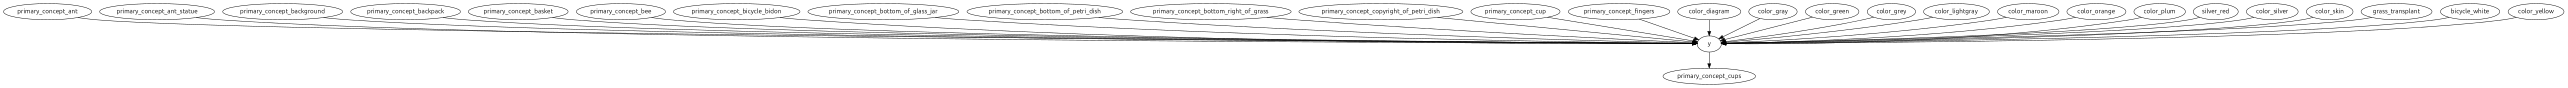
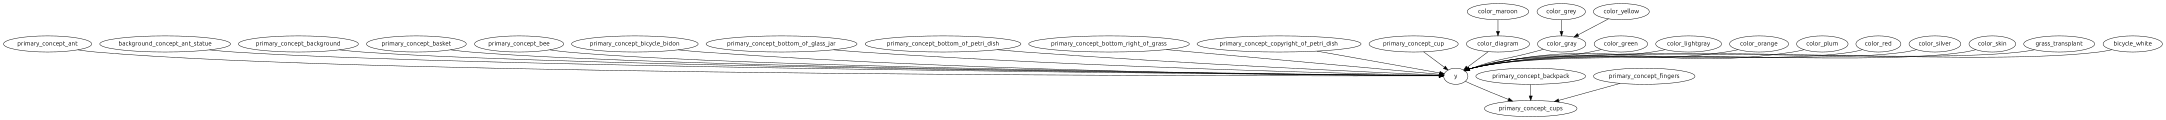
(157, 12) -> (165, 44)
(2216, 12) -> (1878, 44)
(1667, 29) -> (1589, 92)
(1800, 31) -> (1561, 26)
(1867, 34) -> (1498, 26)
(2220, 36) -> (1593, 27)
(1068, 38) -> (1531, 90)
